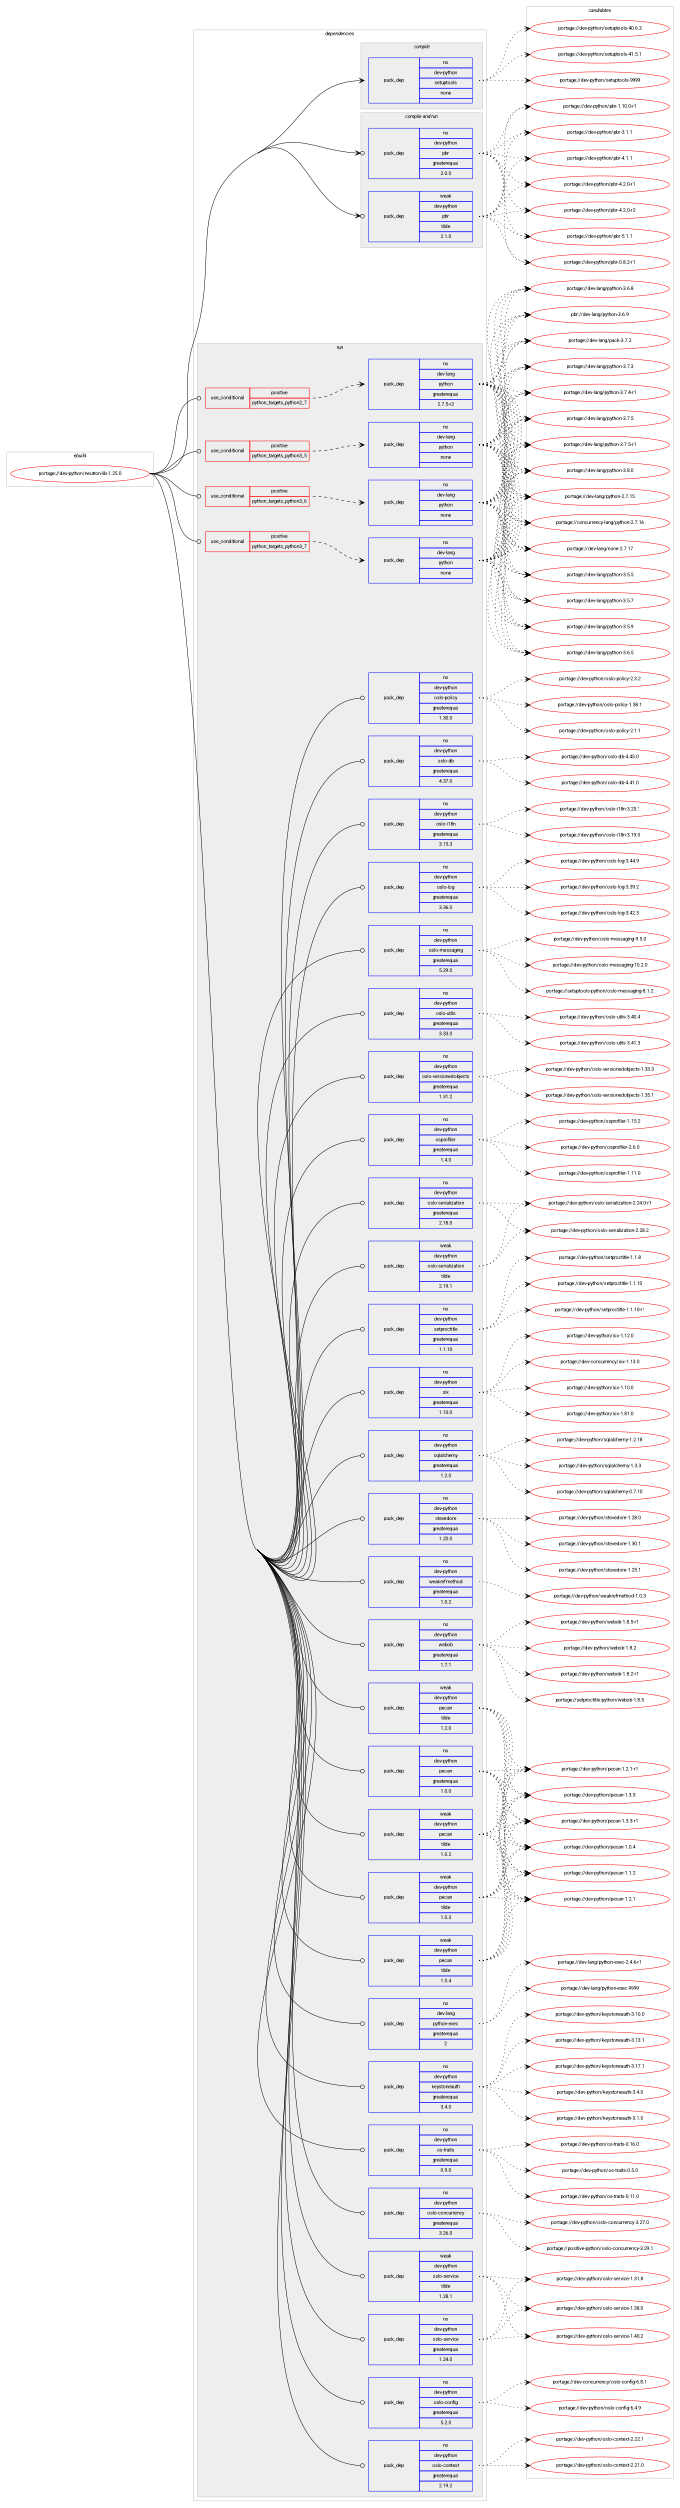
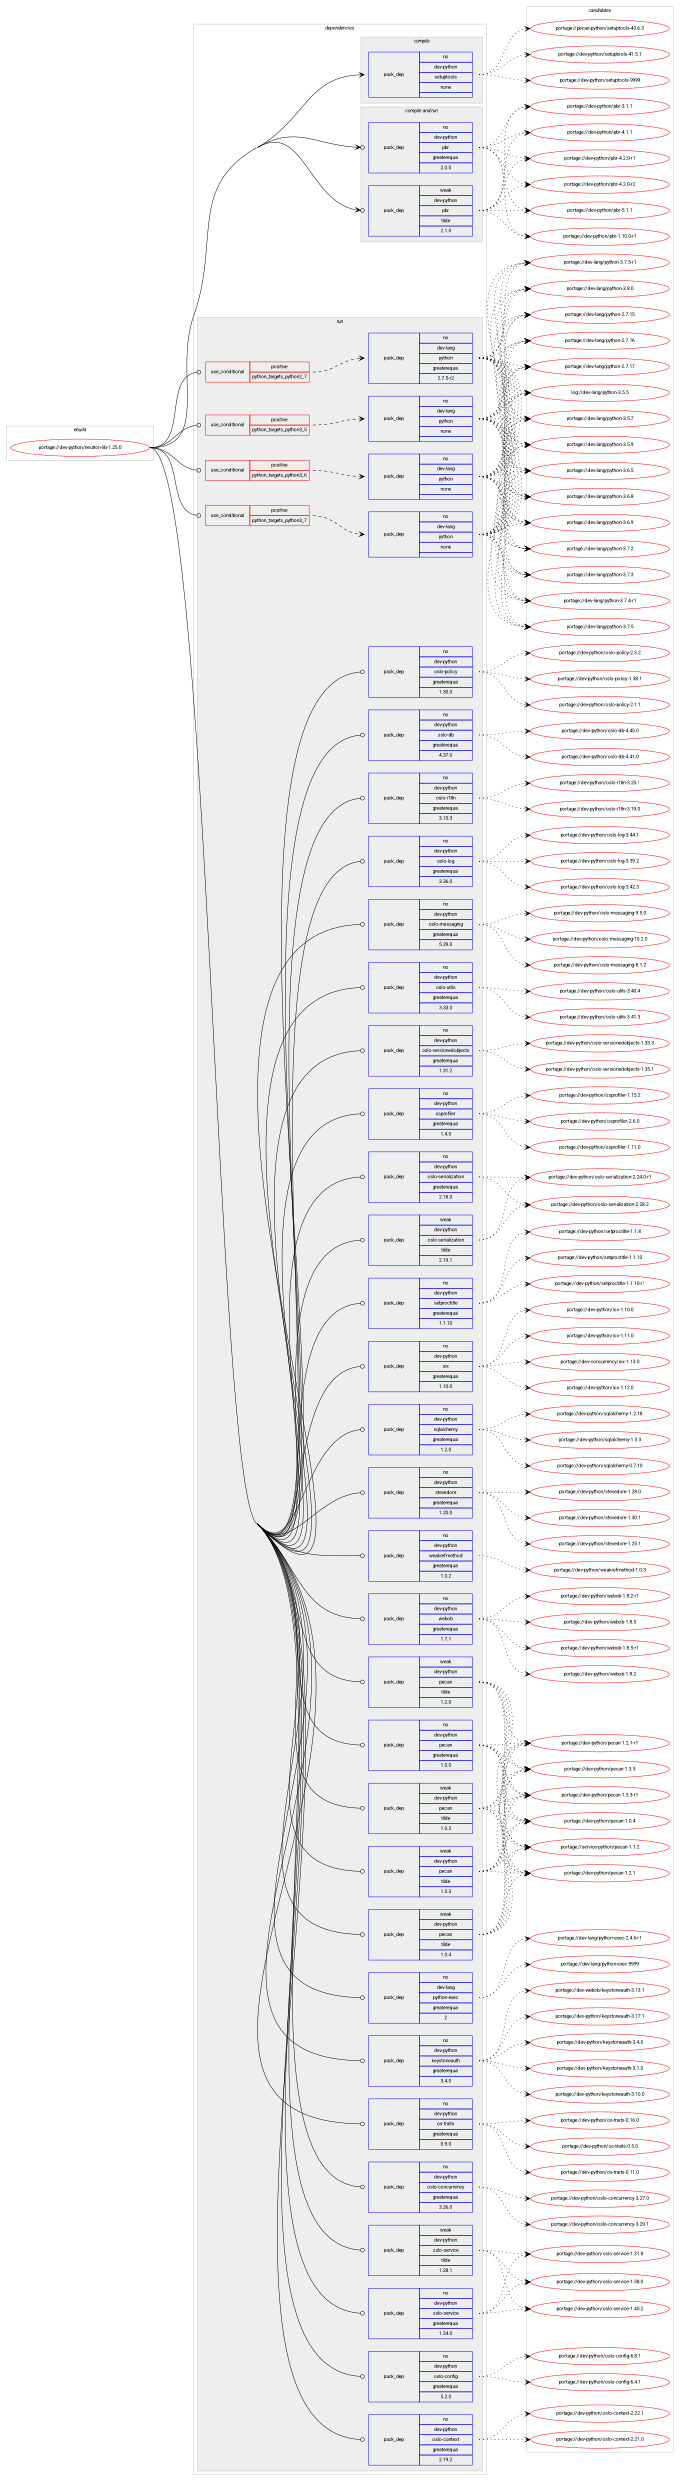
(600, 28) -> (600, 28)
(600, 263) -> none
(600, 315) -> (600, 523)
(600, 341) -> (600, 549)
(600, 523) -> (600, 341)
(600, 549) -> (600, 367)
(600, 575) -> (600, 393)
(600, 861) -> (600, 835)
(600, 991) -> (600, 965)
(600, 1414) -> (600, 1336)
(600, 1700) -> (600, 1622)
(600, 1873) -> (600, 1847)
(600, 2041) -> (600, 1990)
(600, 2249) -> (600, 2225)
(600, 2382) -> (600, 2356)
(600, 2408) -> (600, 2382)
